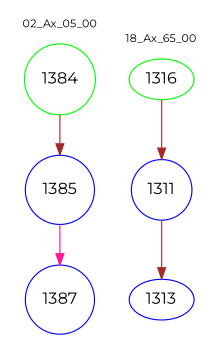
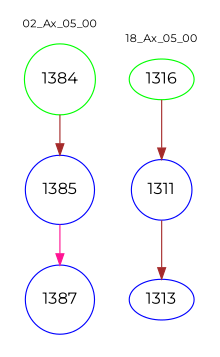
(162, 39) -> (162, 39)
